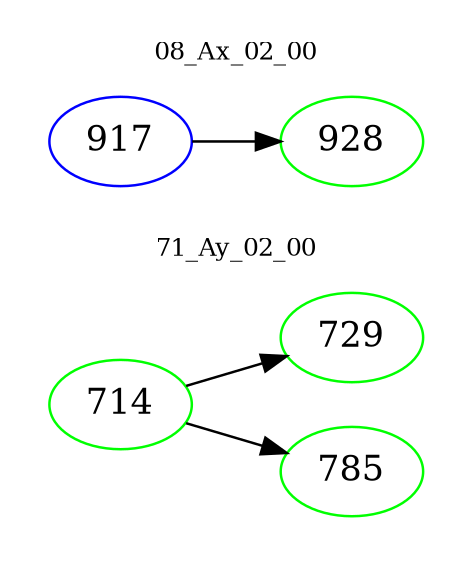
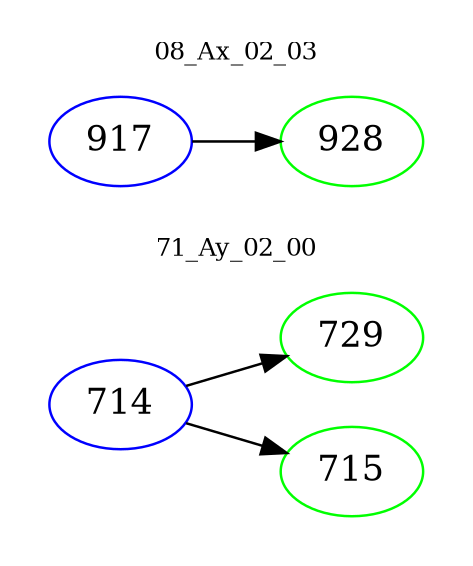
(236, 53) -> (236, 53)
(121, 405) -> (121, 405)
(352, 472) -> (352, 472)
